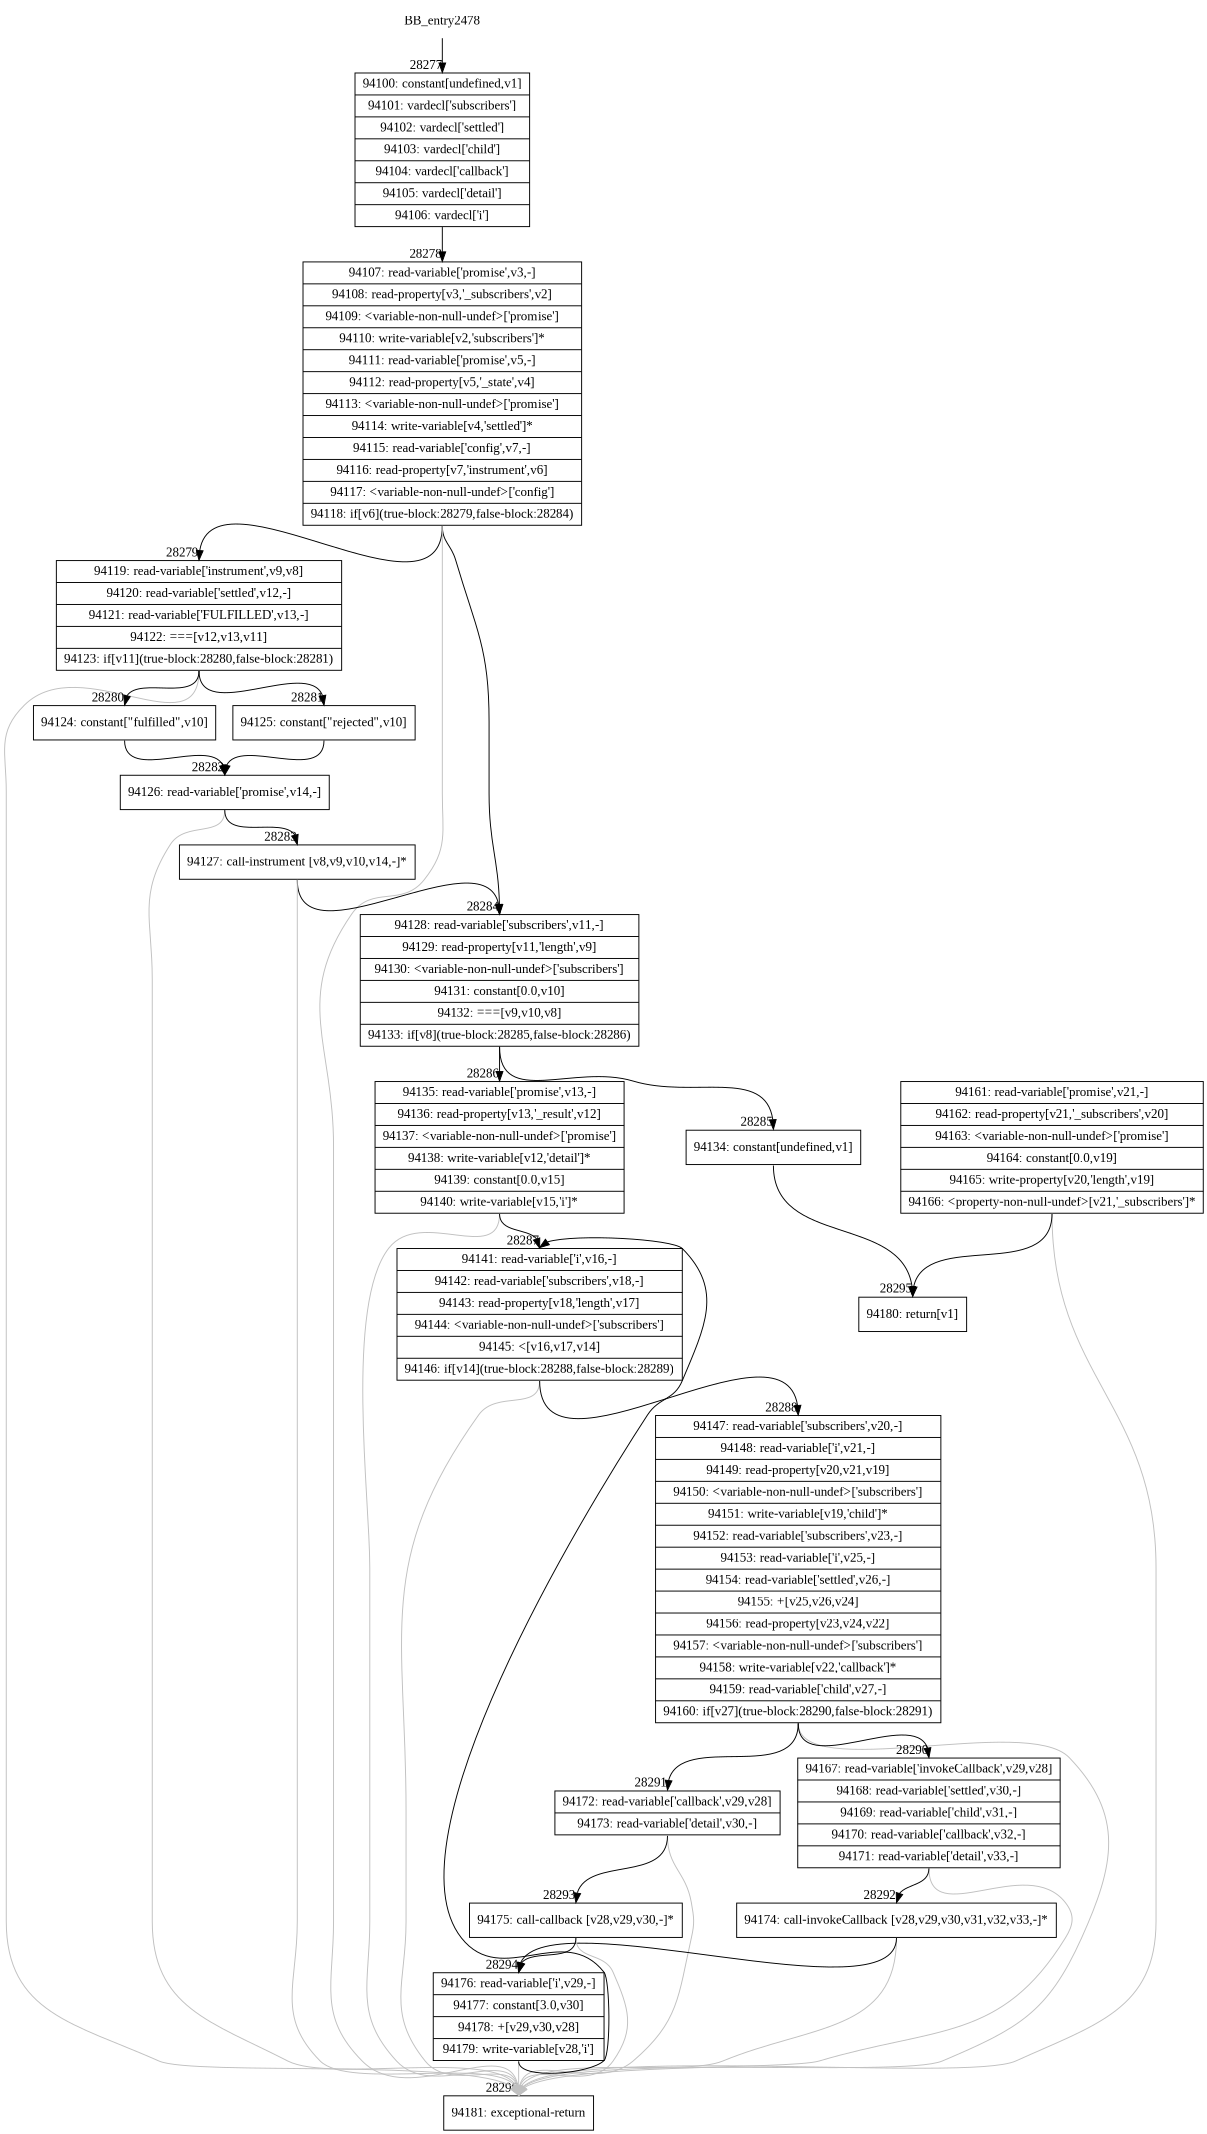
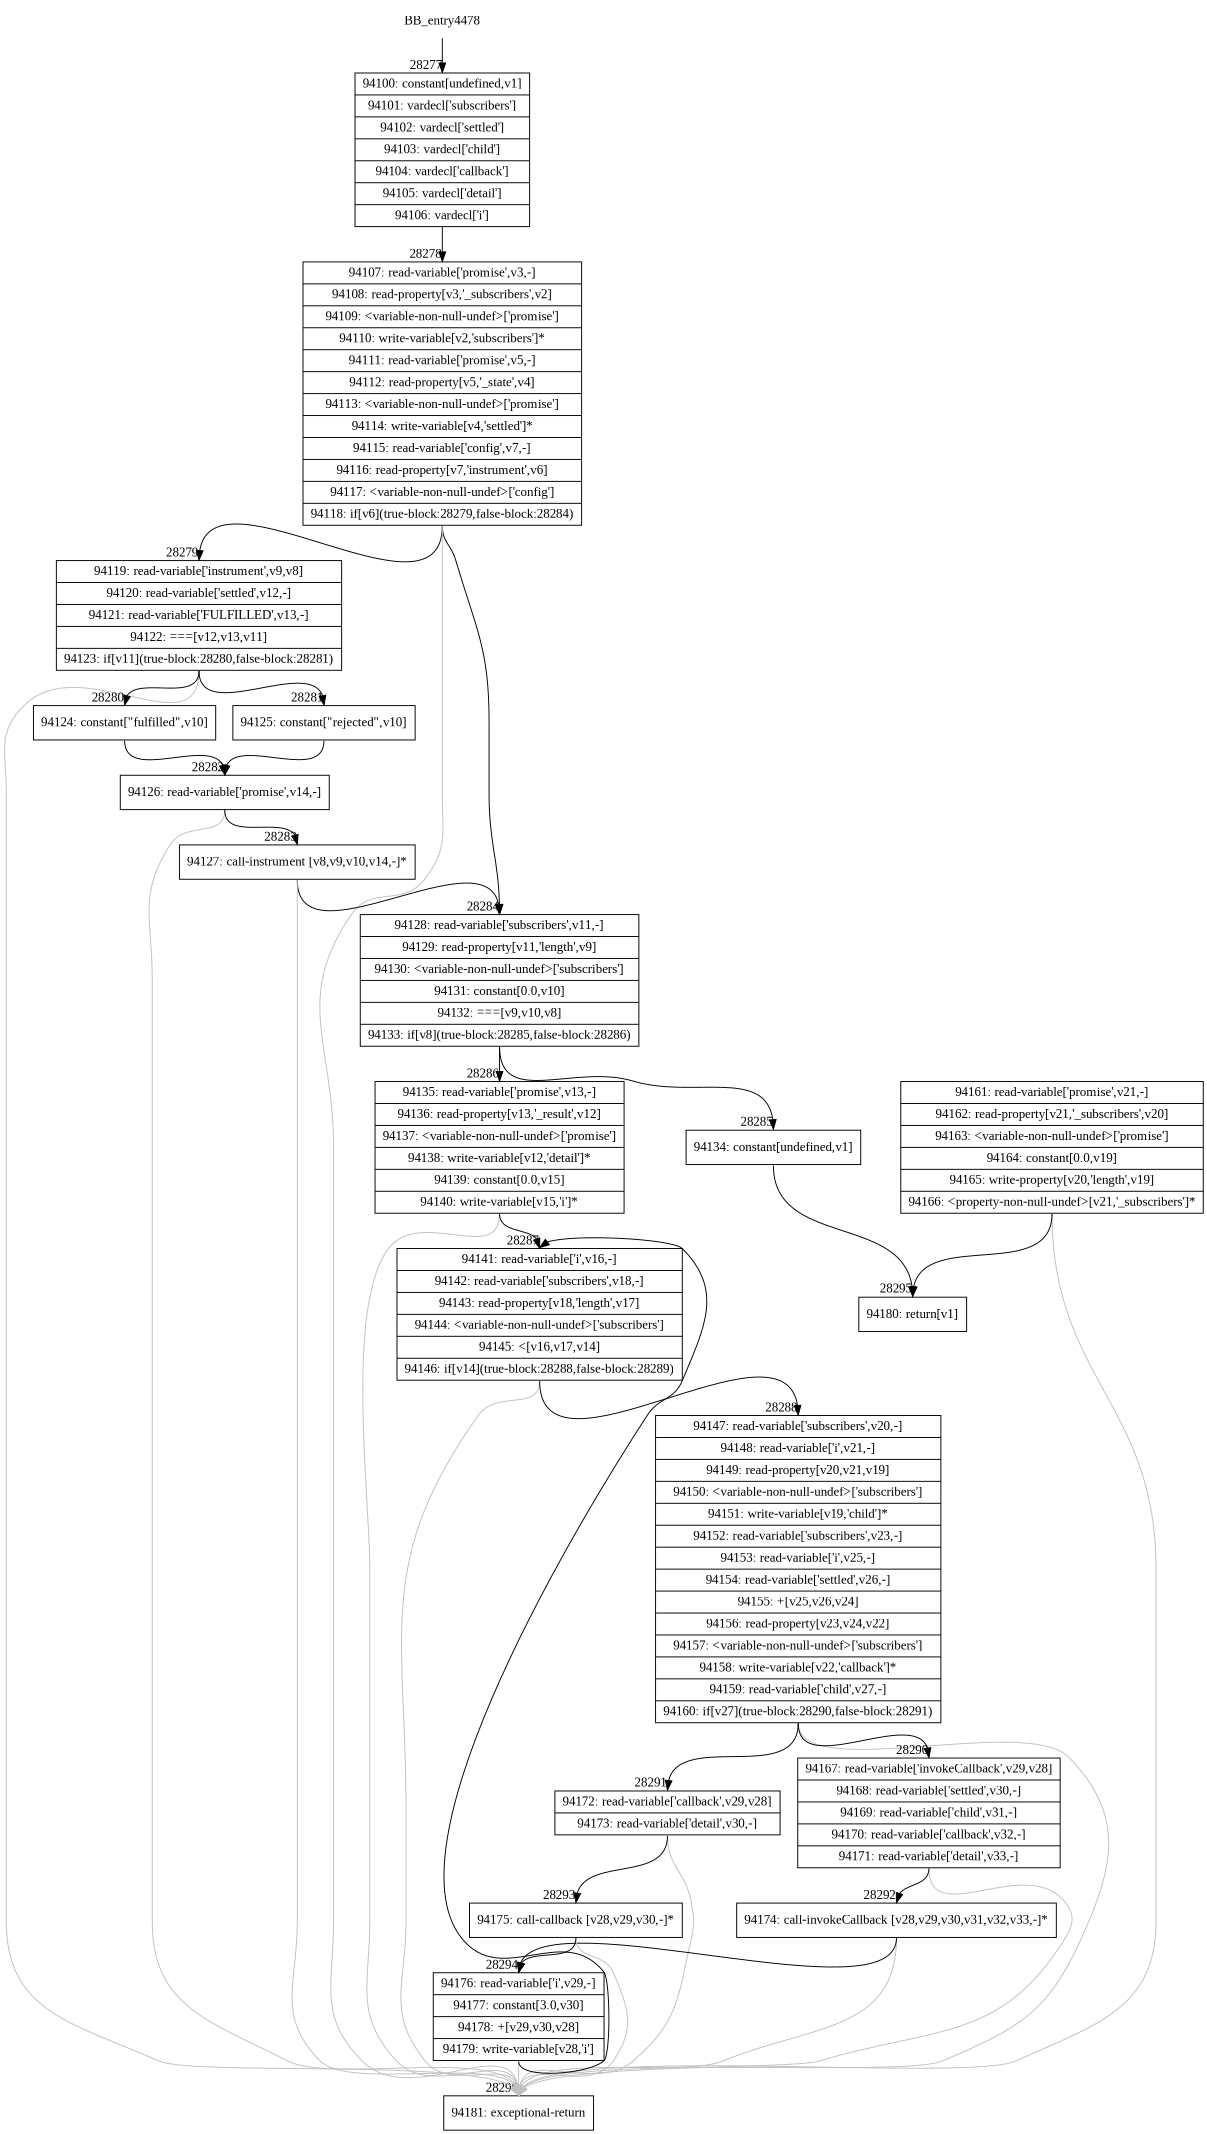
(442, 21) -> (442, 21)
